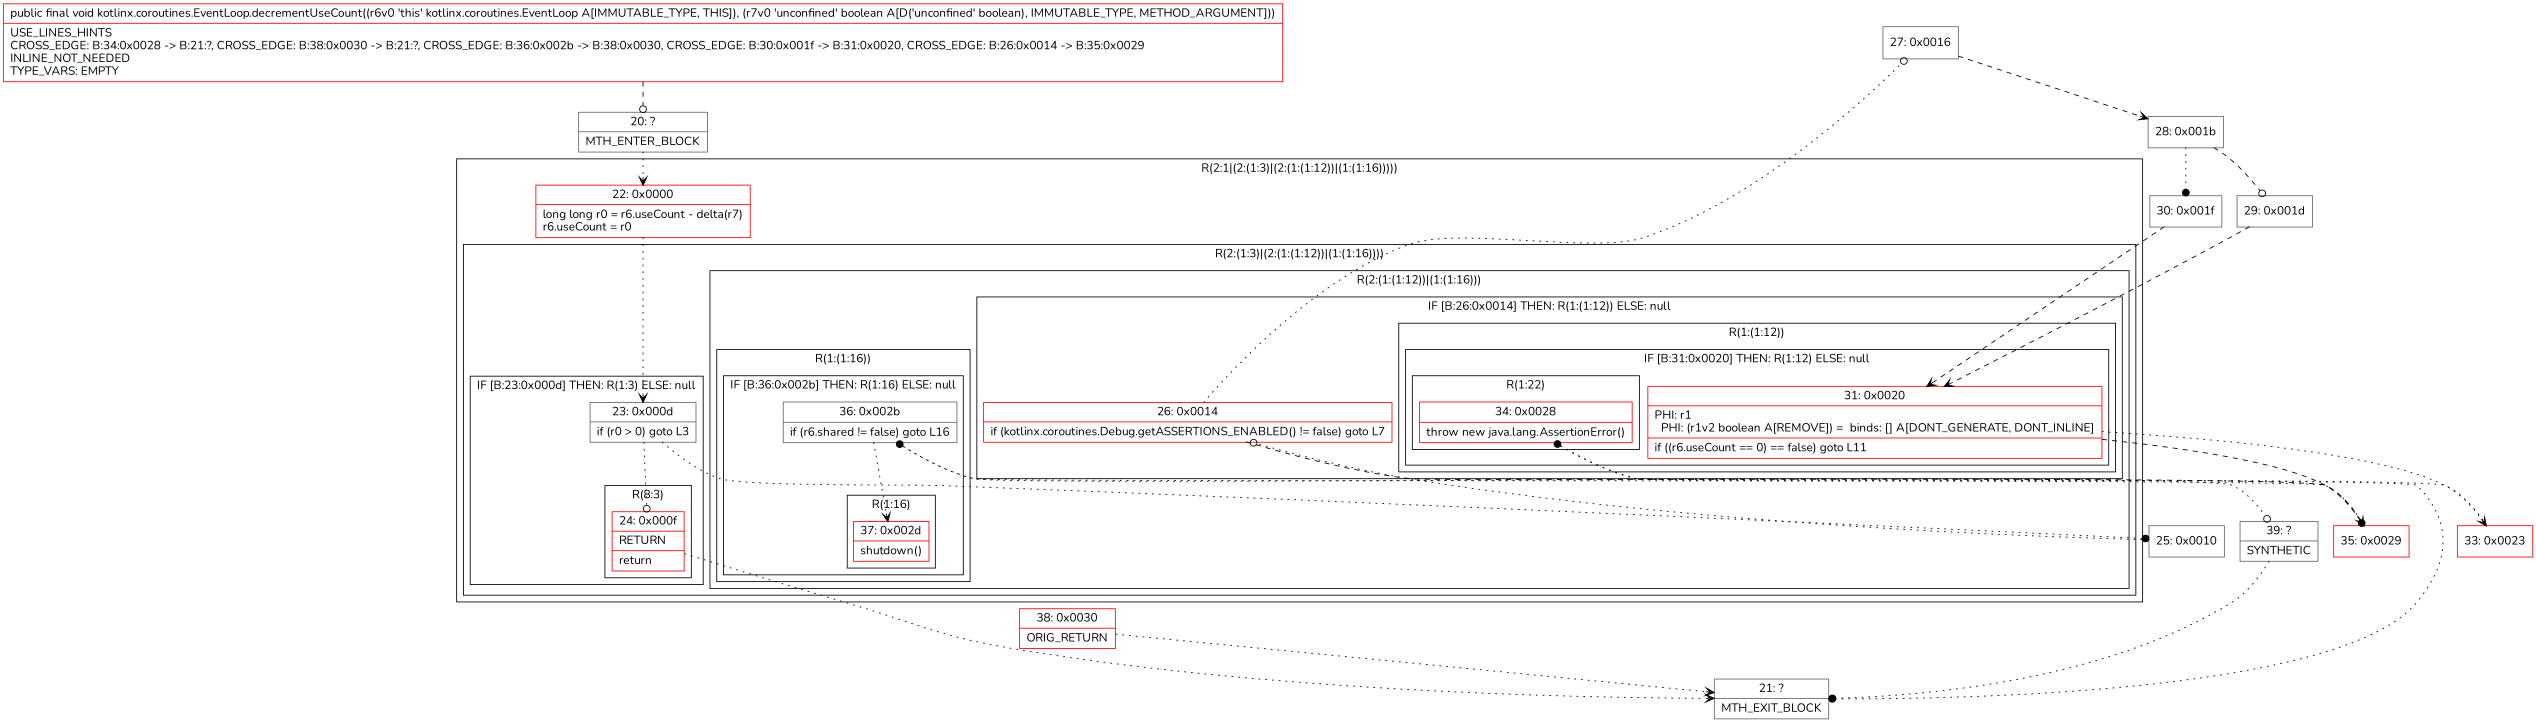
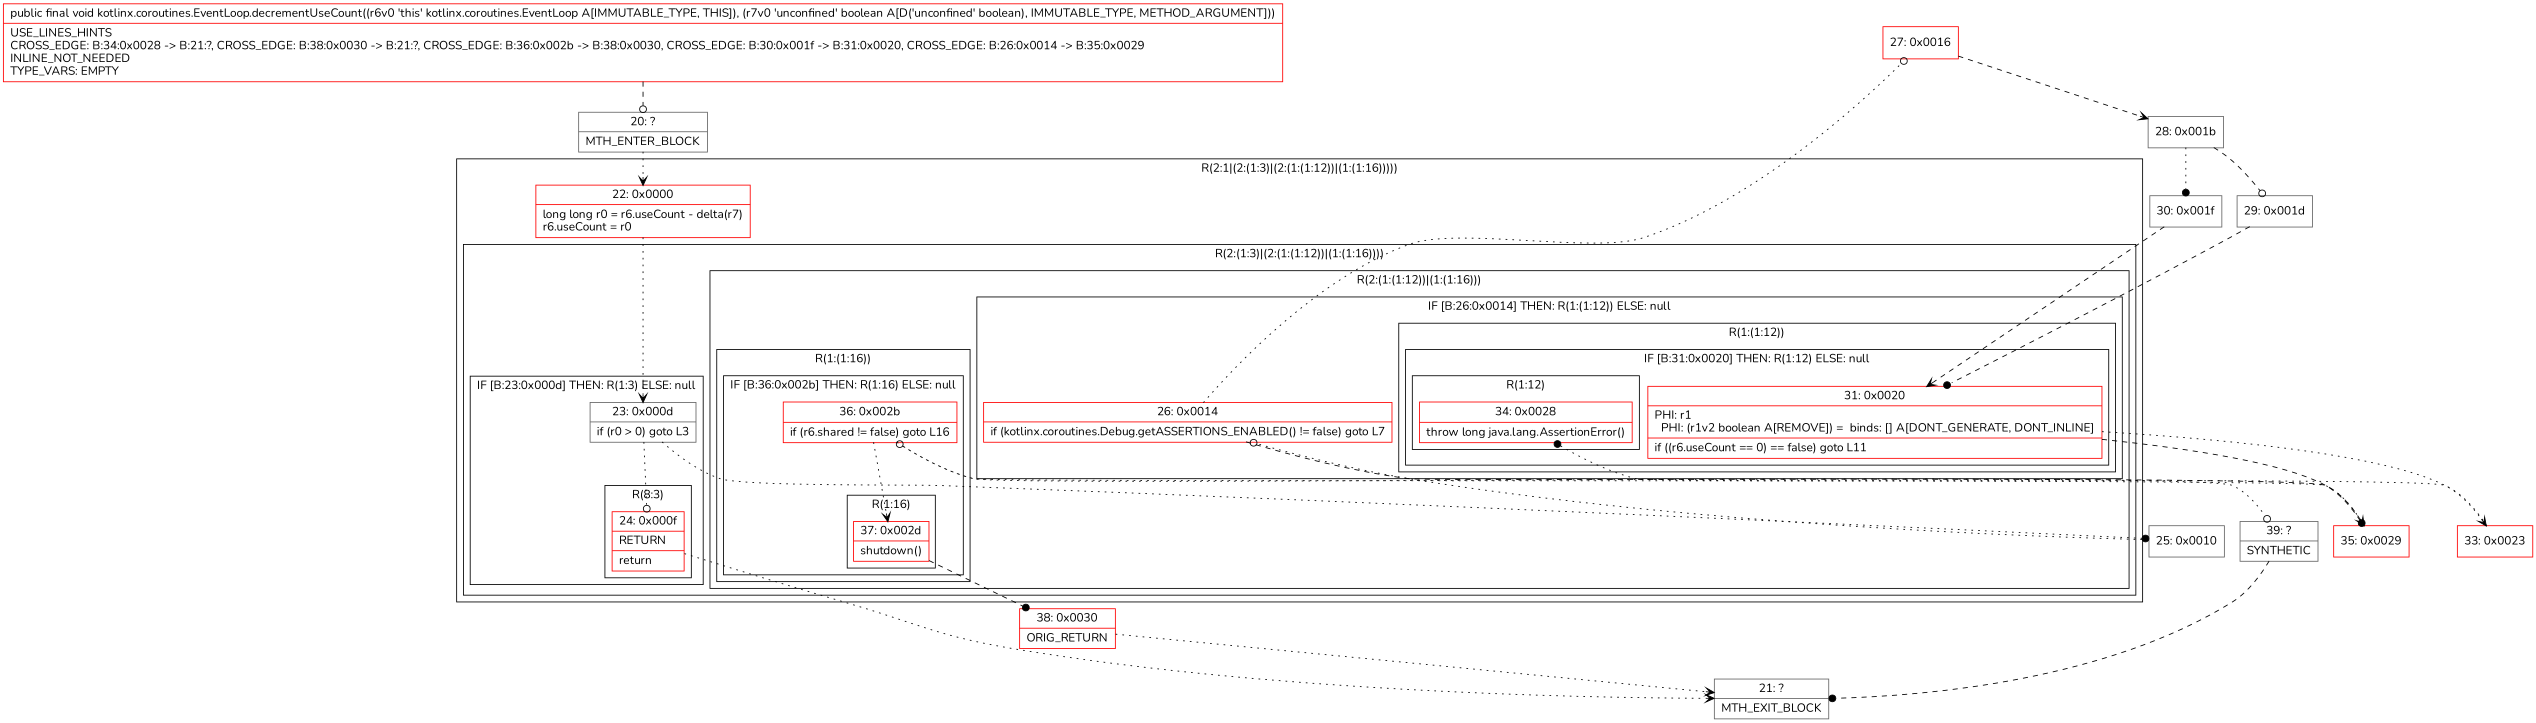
(1921, 43) -> (1921, 43)
(2101, 306) -> (2101, 306)
(1526, 385) -> (1526, 385)
(870, 422) -> (870, 422)
(1526, 432) -> (1526, 432)
(1639, 481) -> (1639, 481)
(2423, 492) -> none
none -> (976, 583)
(2067, 668) -> (2067, 668)
